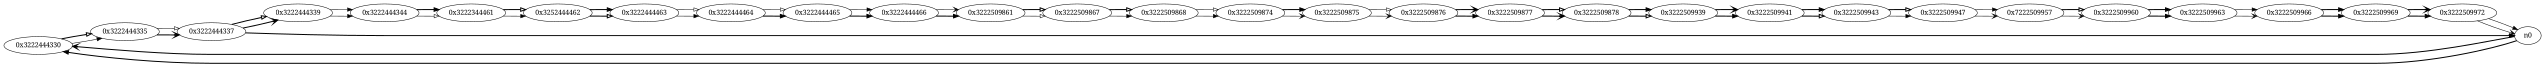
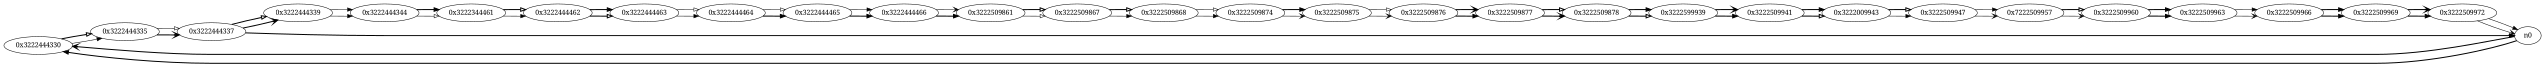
(558, 13) -> (558, 13)
(1683, 13) -> (1683, 13)
(1856, 13) -> (1856, 13)
